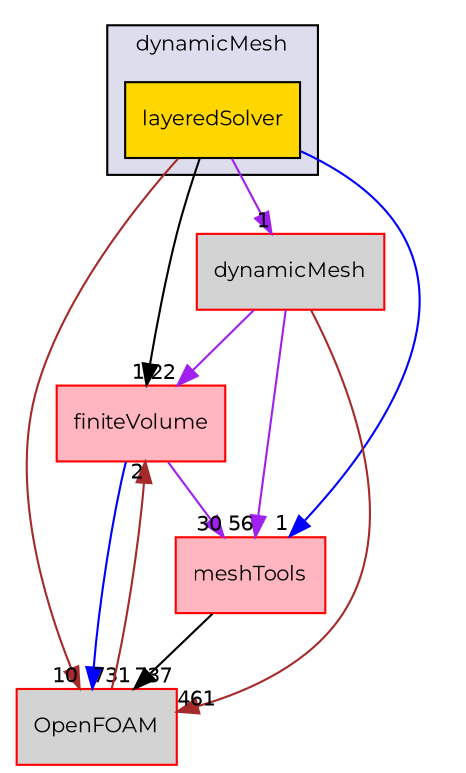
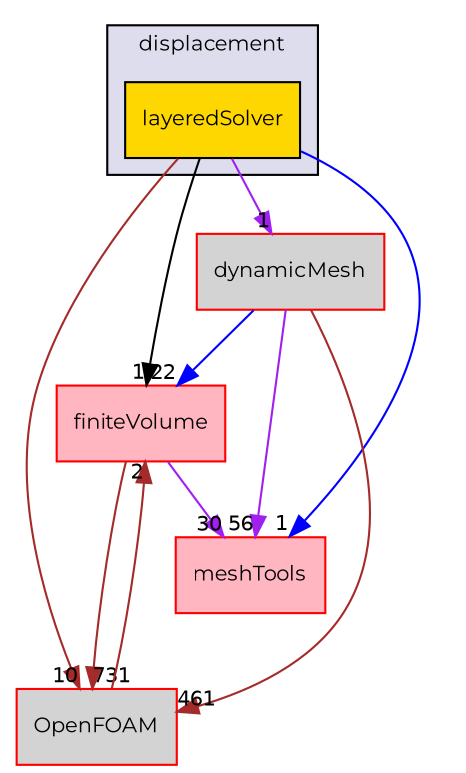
(213, 45) -> (213, 45)
(223, 340) -> (223, 340)
(106, 564) -> (106, 564)
(181, 644) -> none
